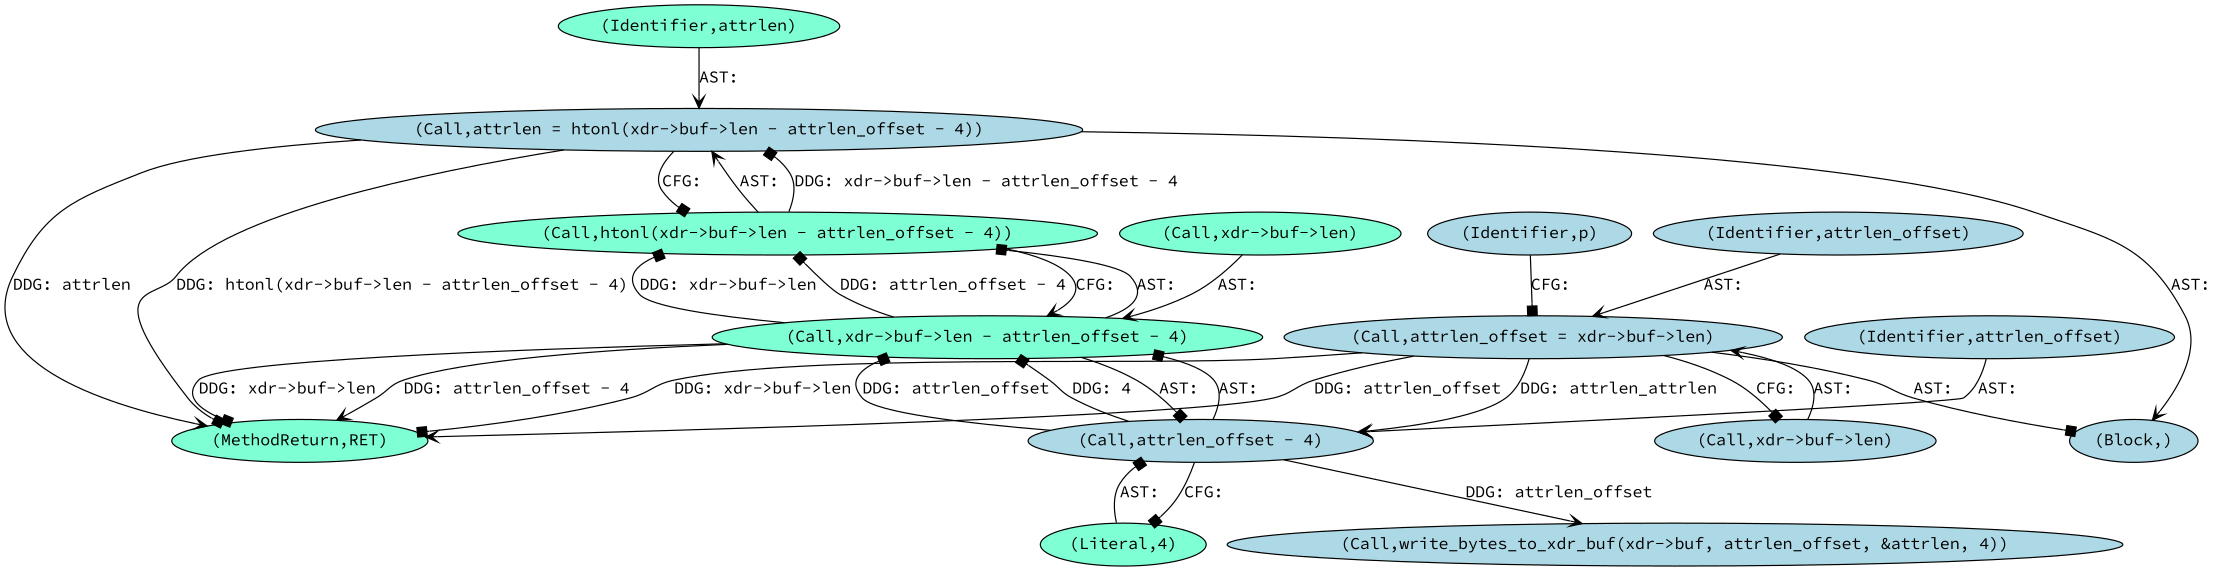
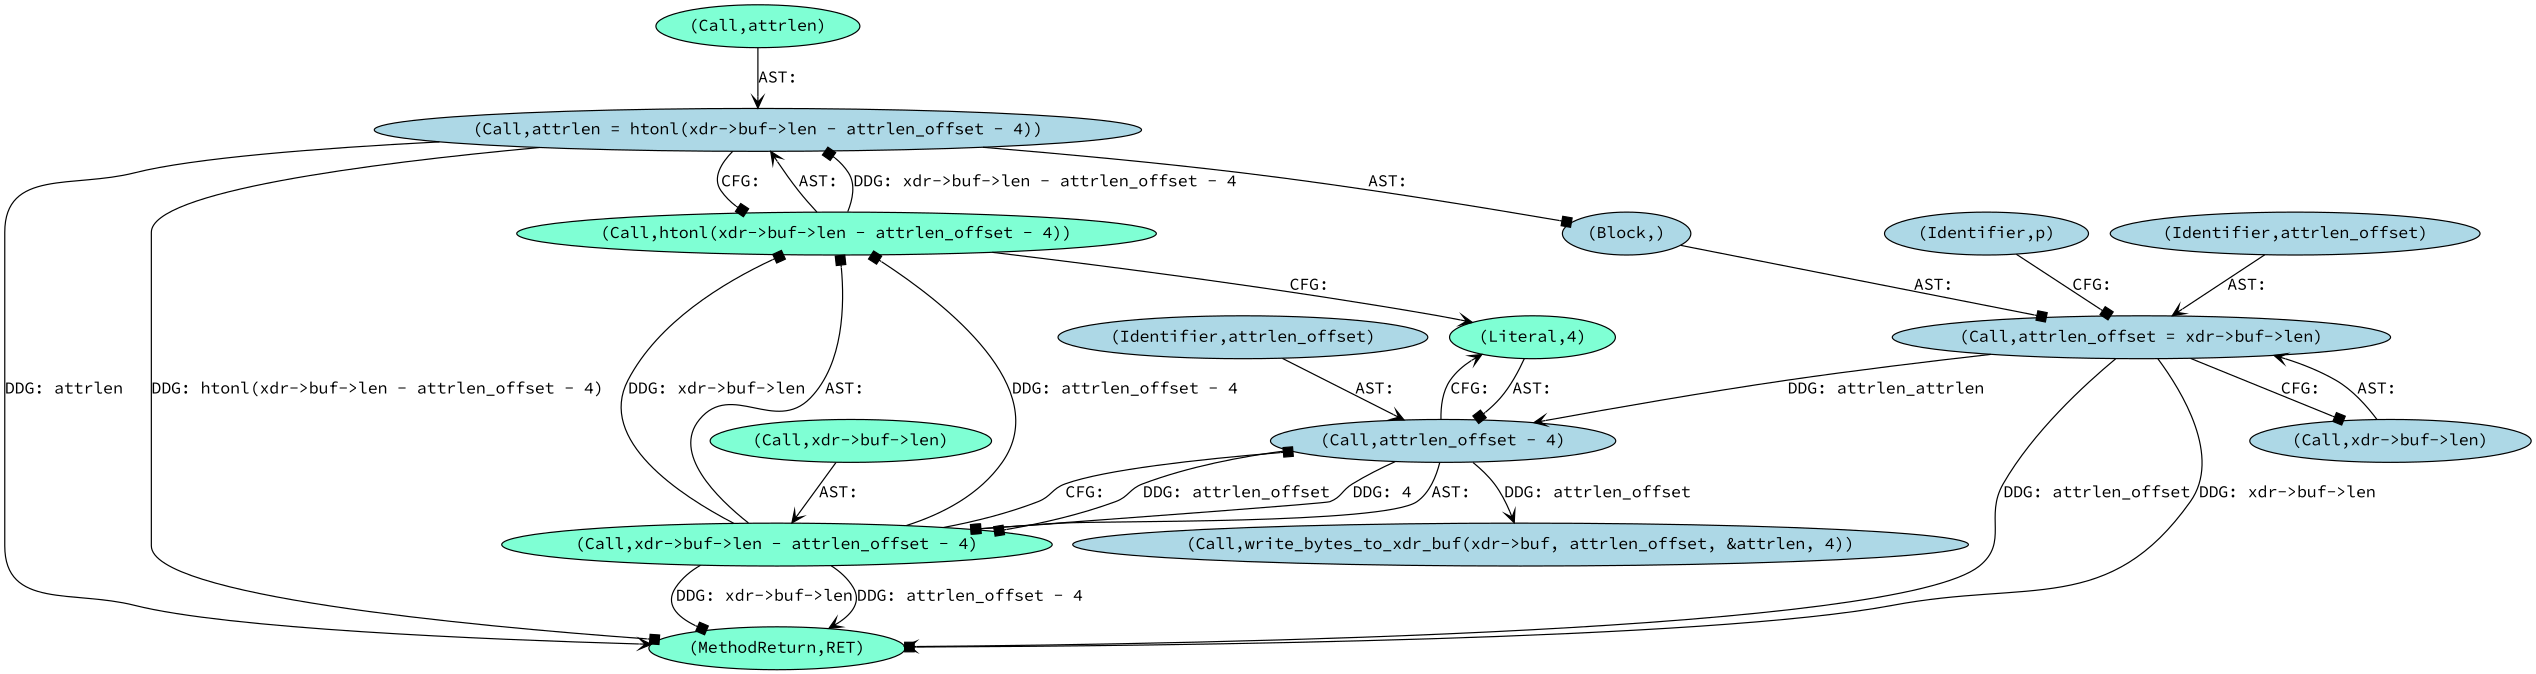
(699, 26) -> (758, 26)
(1707, 159) -> (1272, 177)
(1059, 267) -> (1227, 283)
(1889, 388) -> (1858, 280)
(1184, 389) -> (1090, 493)
(1181, 492) -> (1447, 385)
